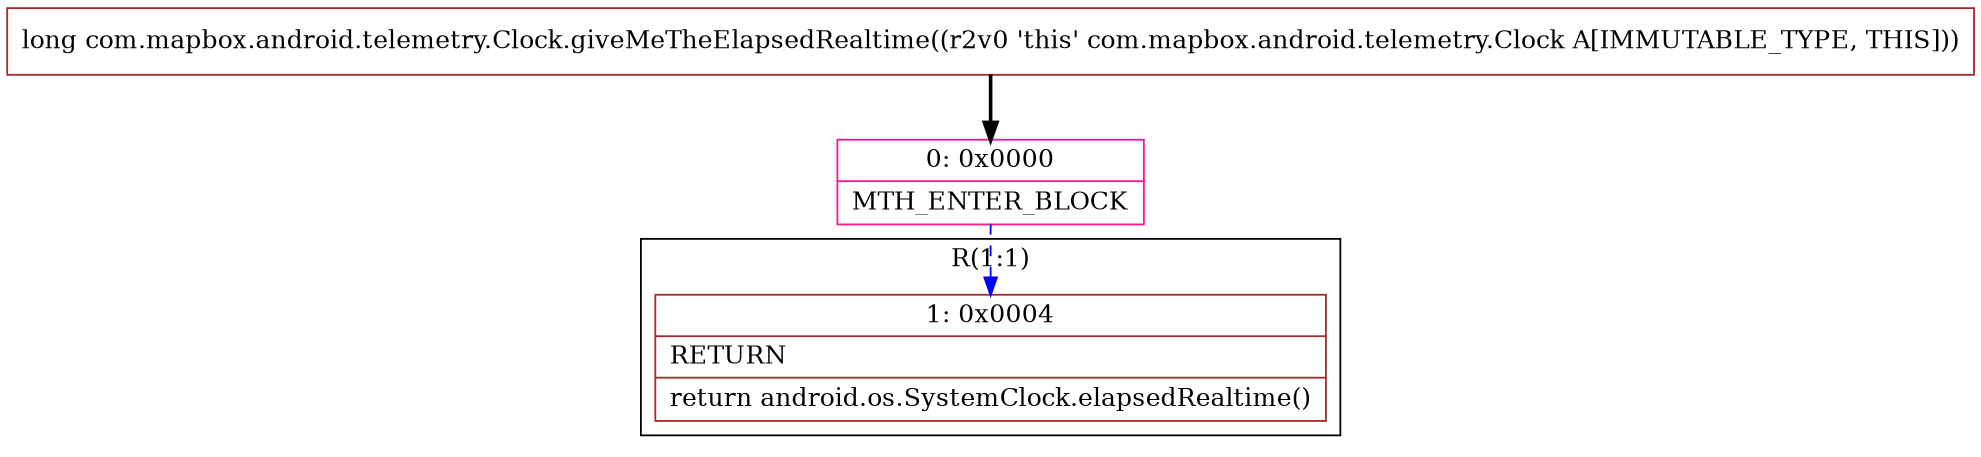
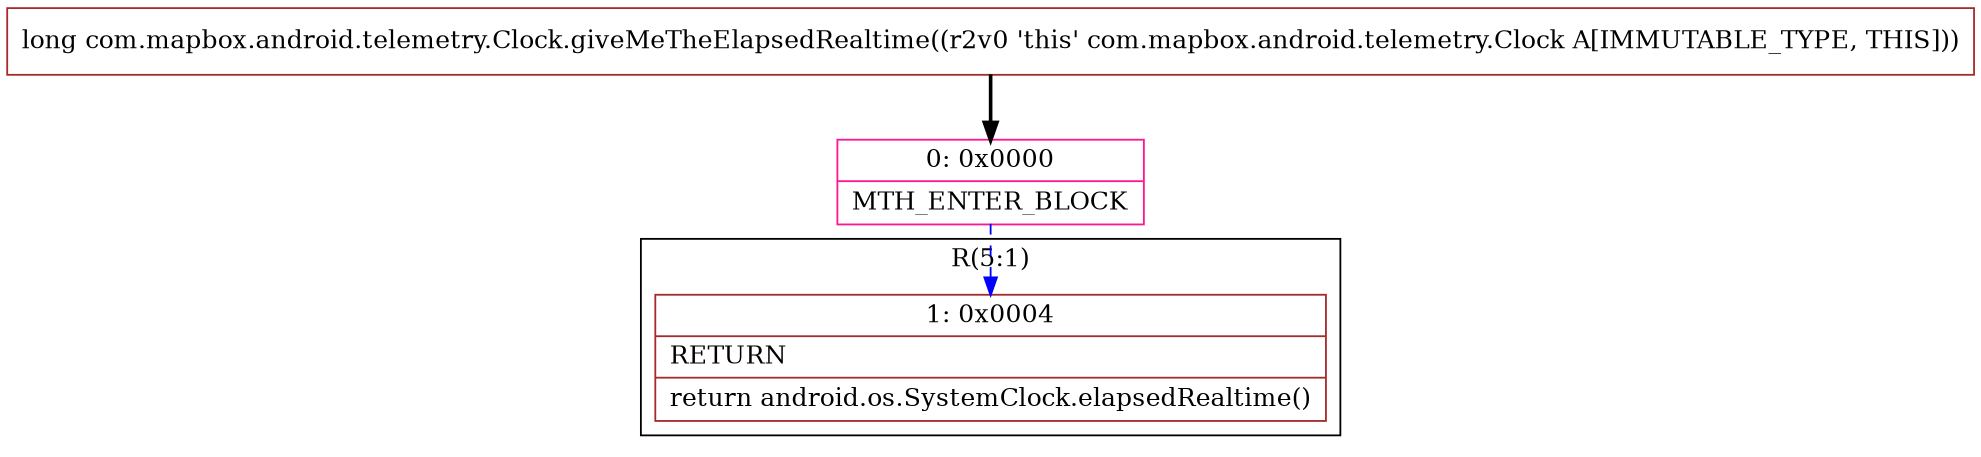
(991, 260) -> (991, 260)
